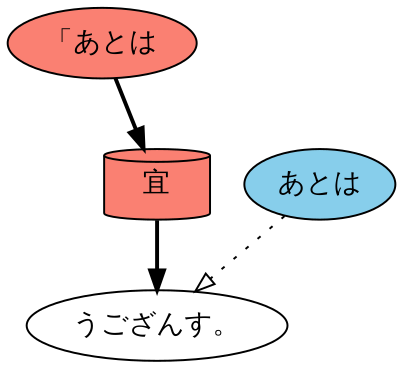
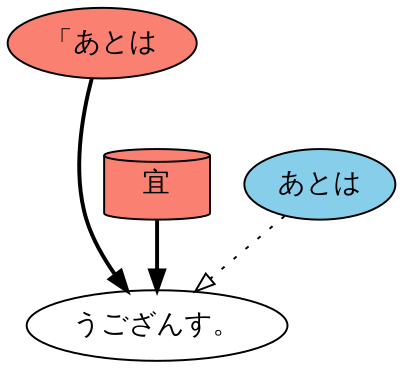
(126, 104) -> (80, 180)
